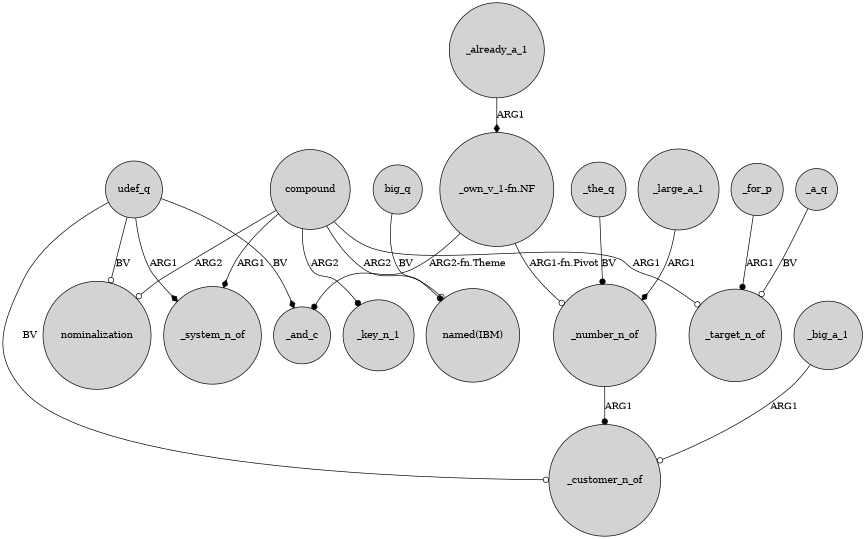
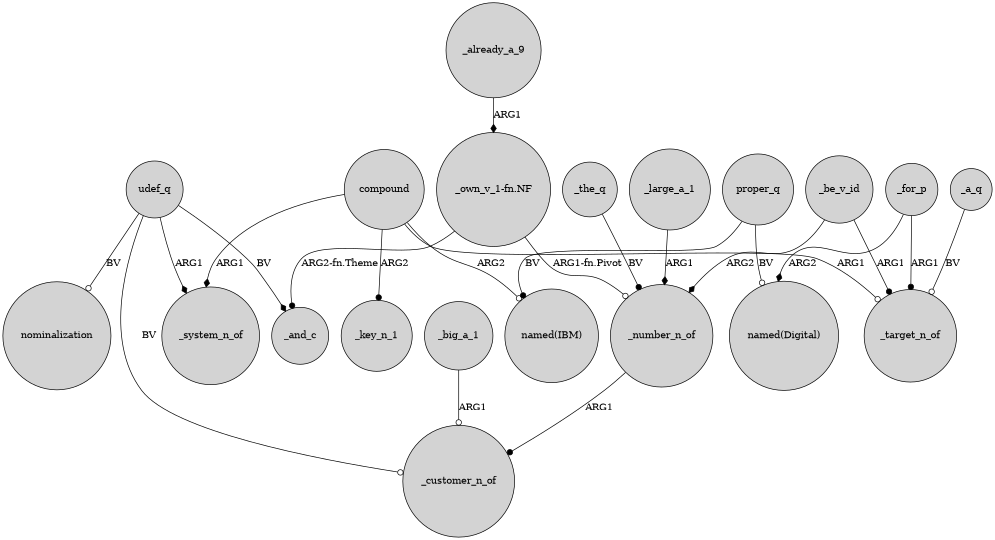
(497, 50) -> (494, 50)
(398, 189) -> (758, 189)
none -> (839, 189)
(208, 251) -> none
none -> (784, 336)
